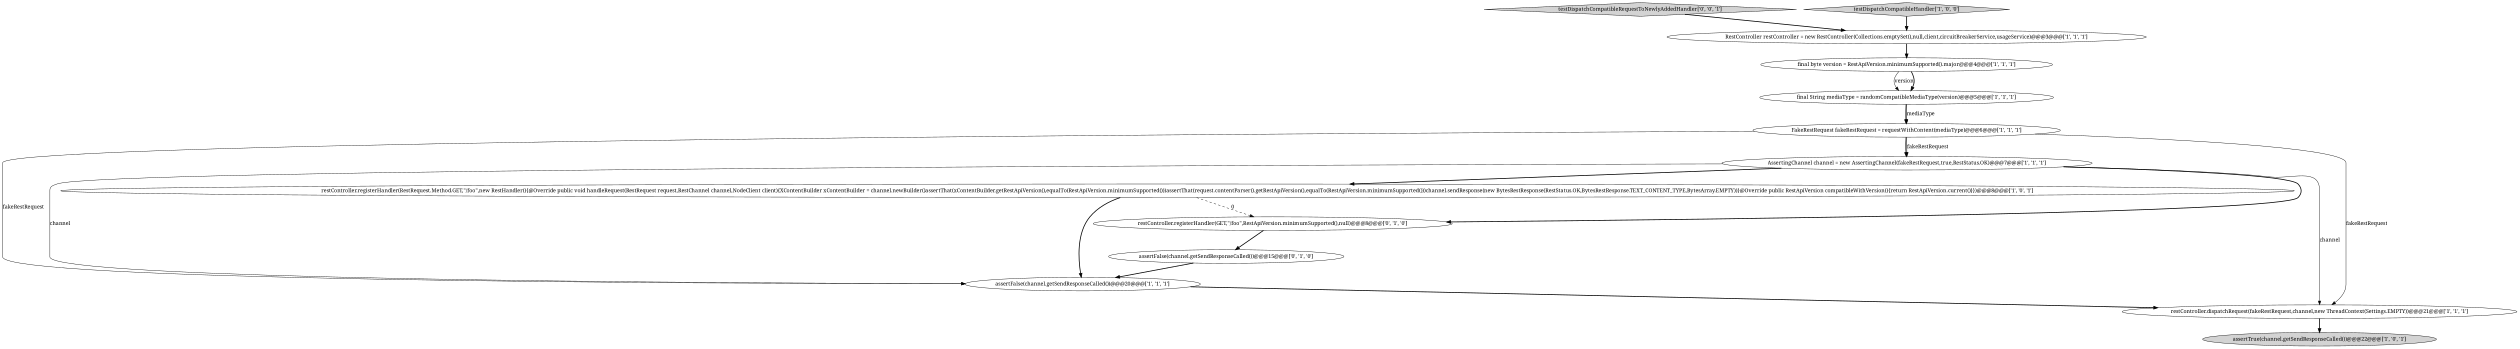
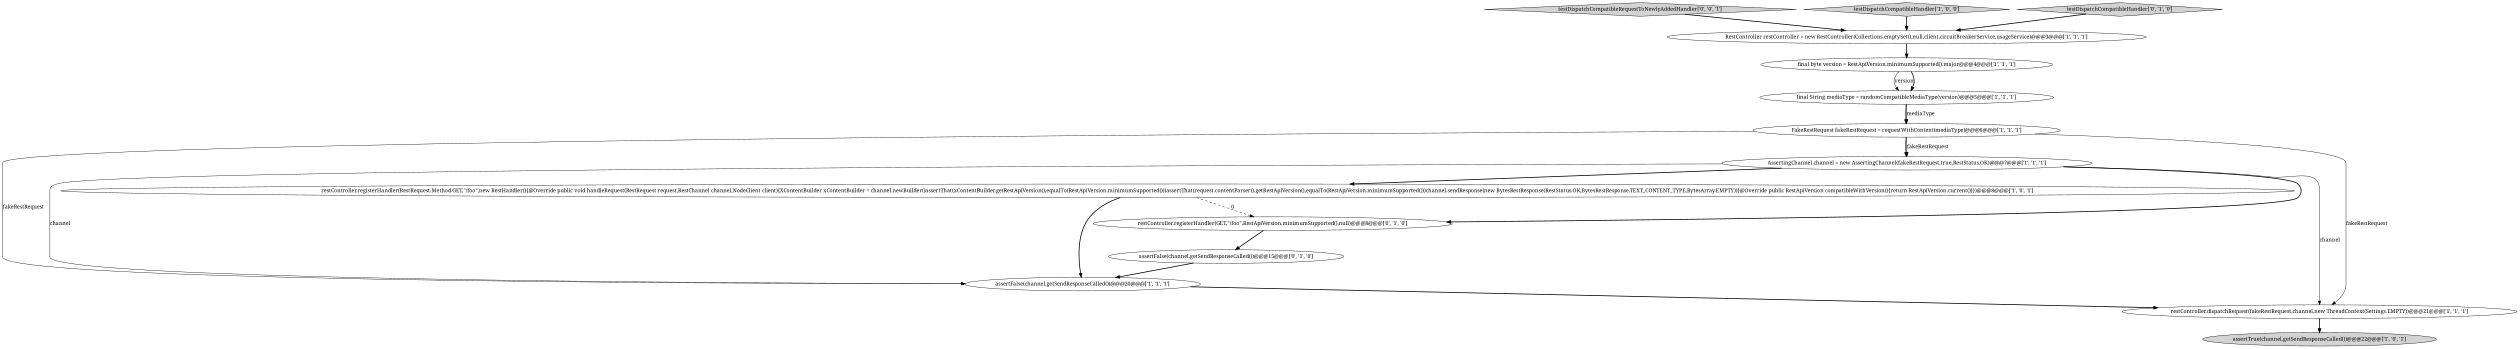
none -> (2120, 9)
